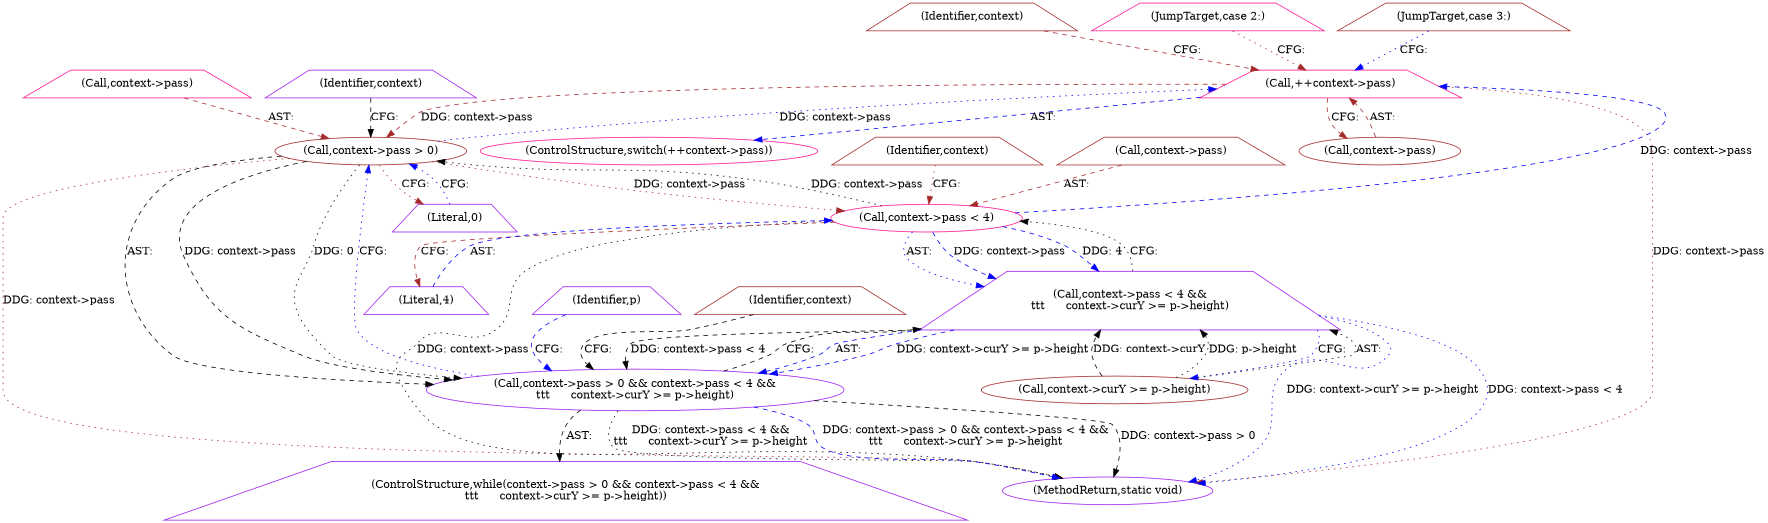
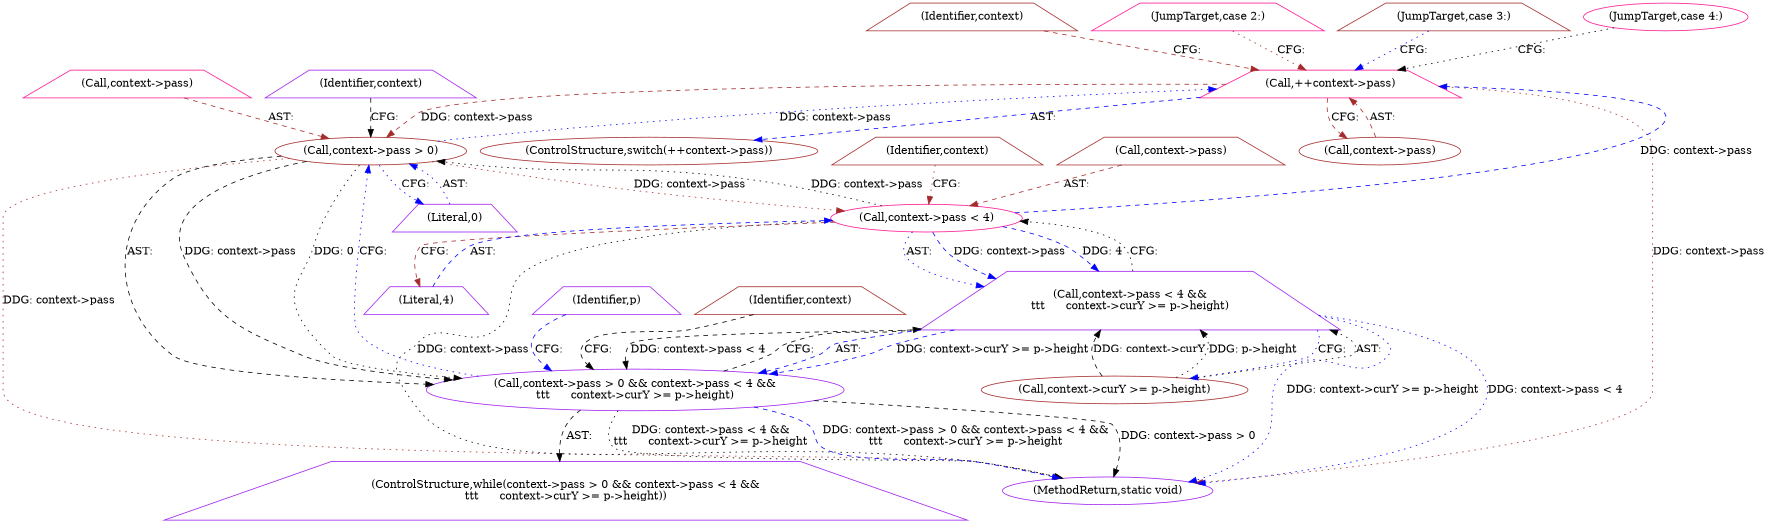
none -> (1666, 17)
(649, 151) -> (649, 151)
(396, 185) -> (396, 185)
(457, 185) -> (457, 185)
